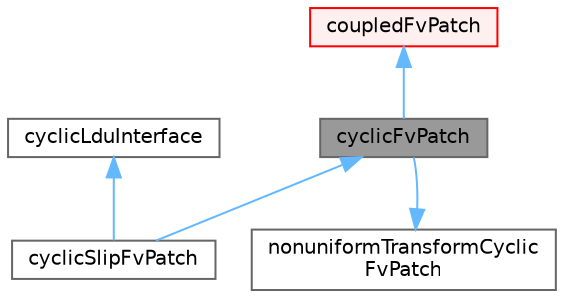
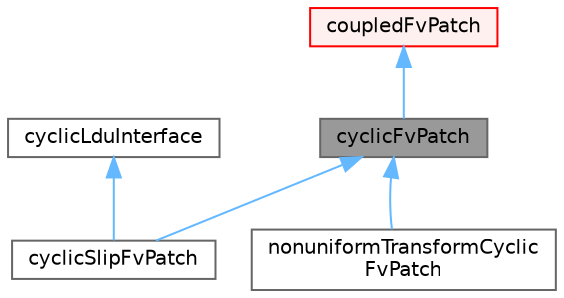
(417, 183) -> (390, 203)
